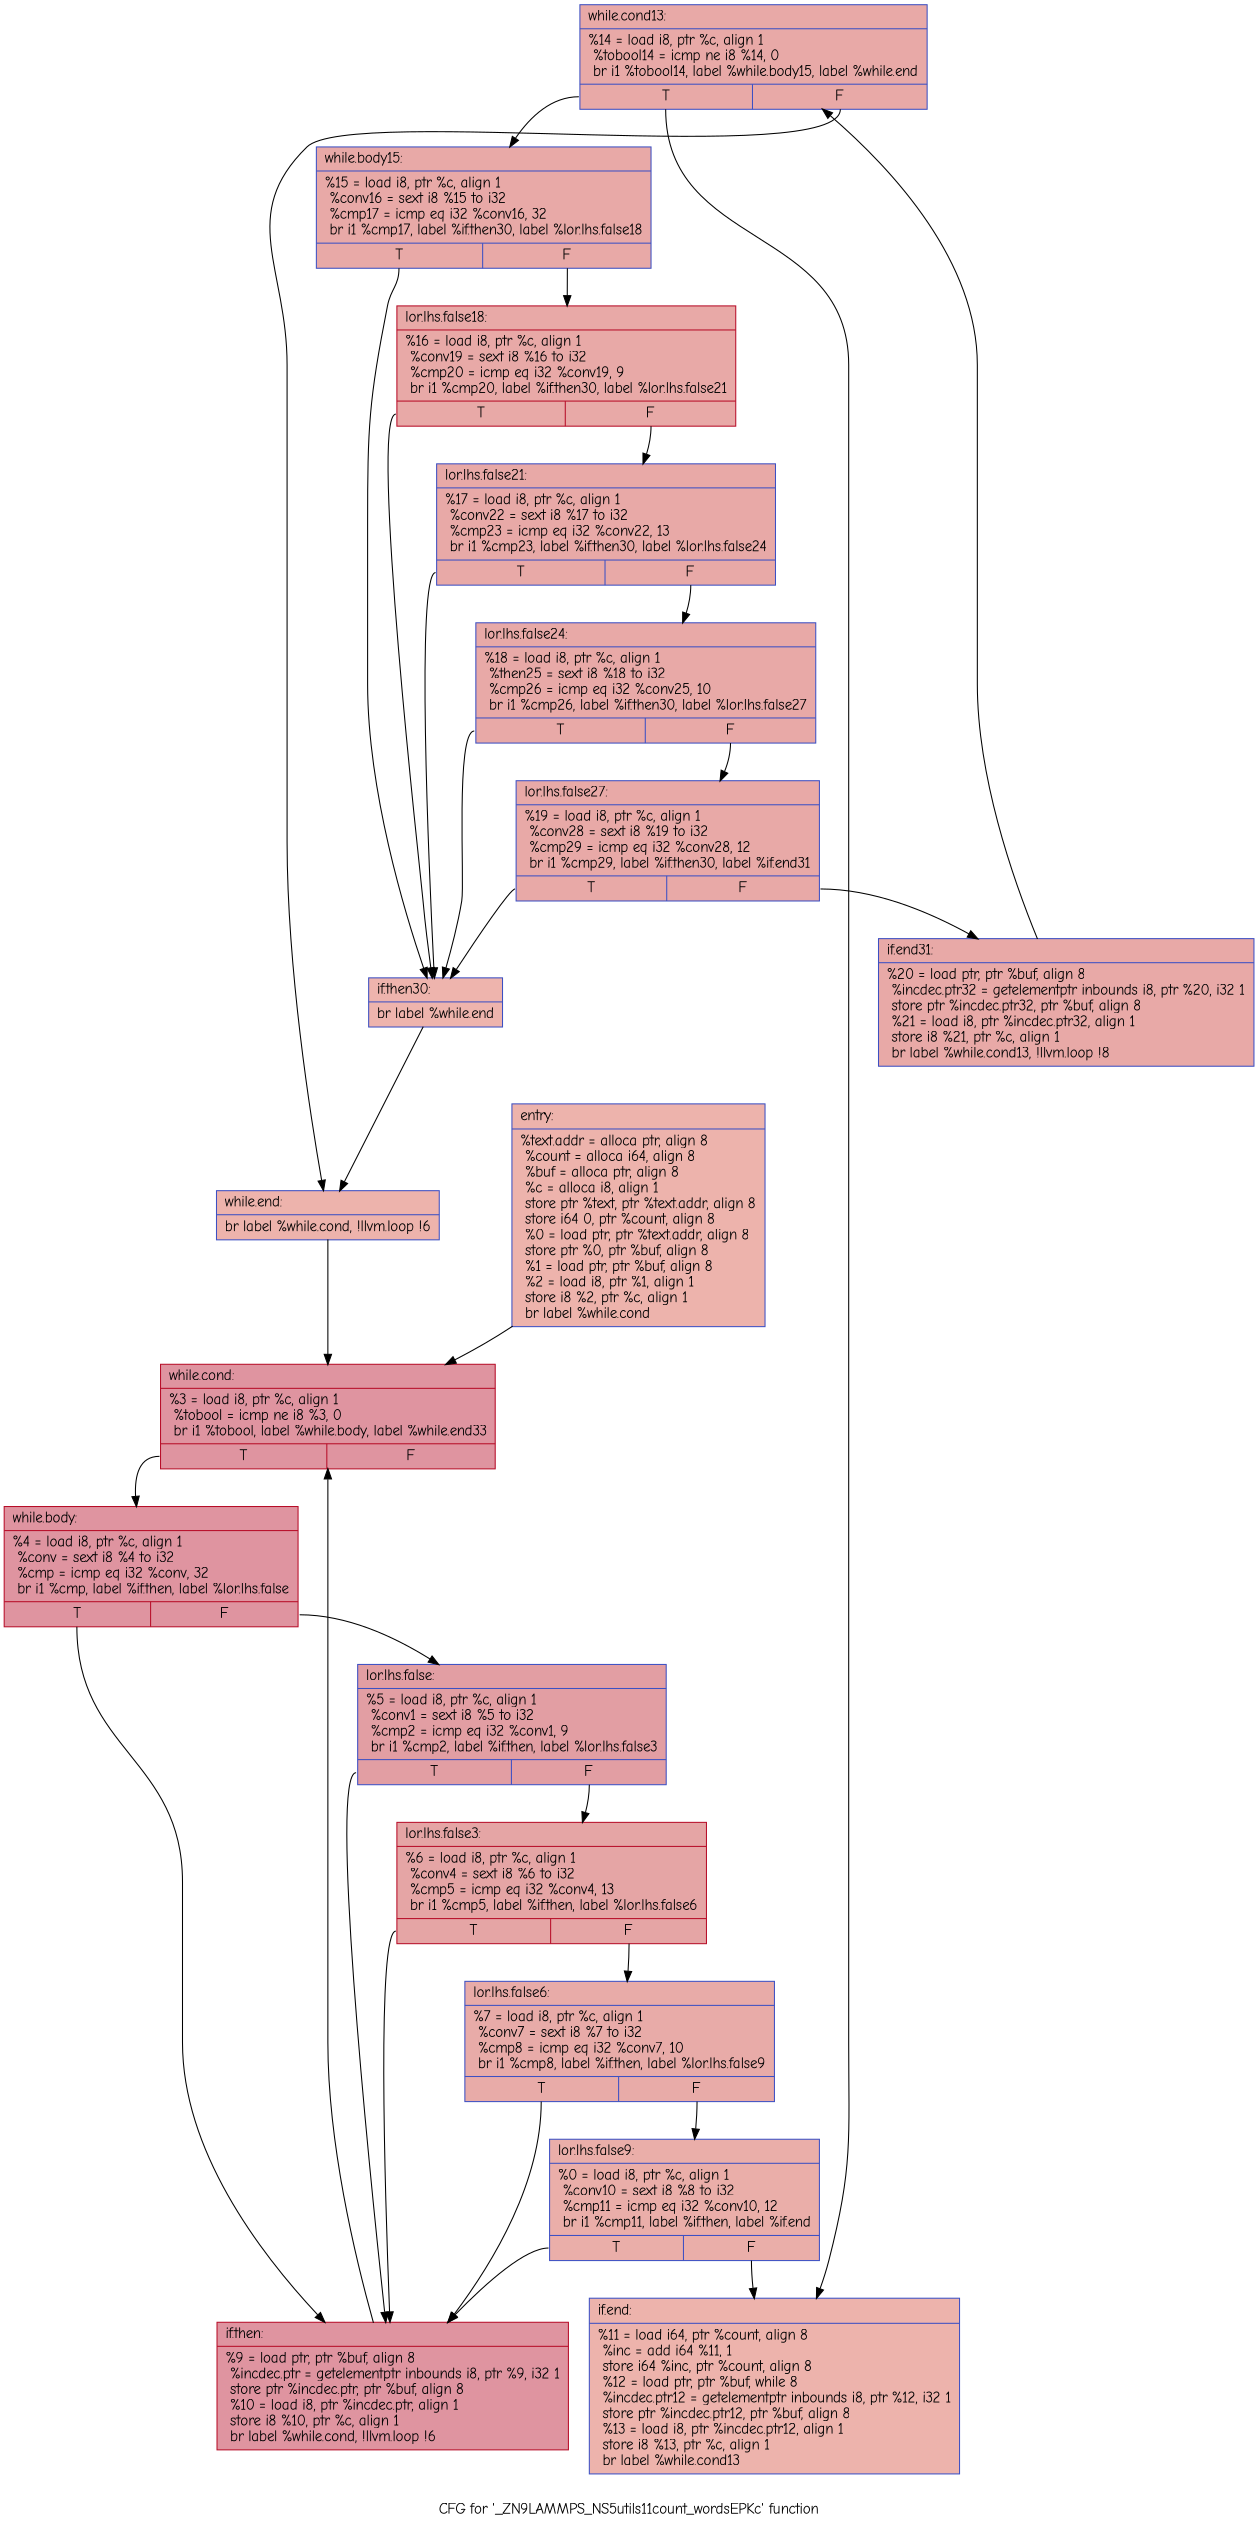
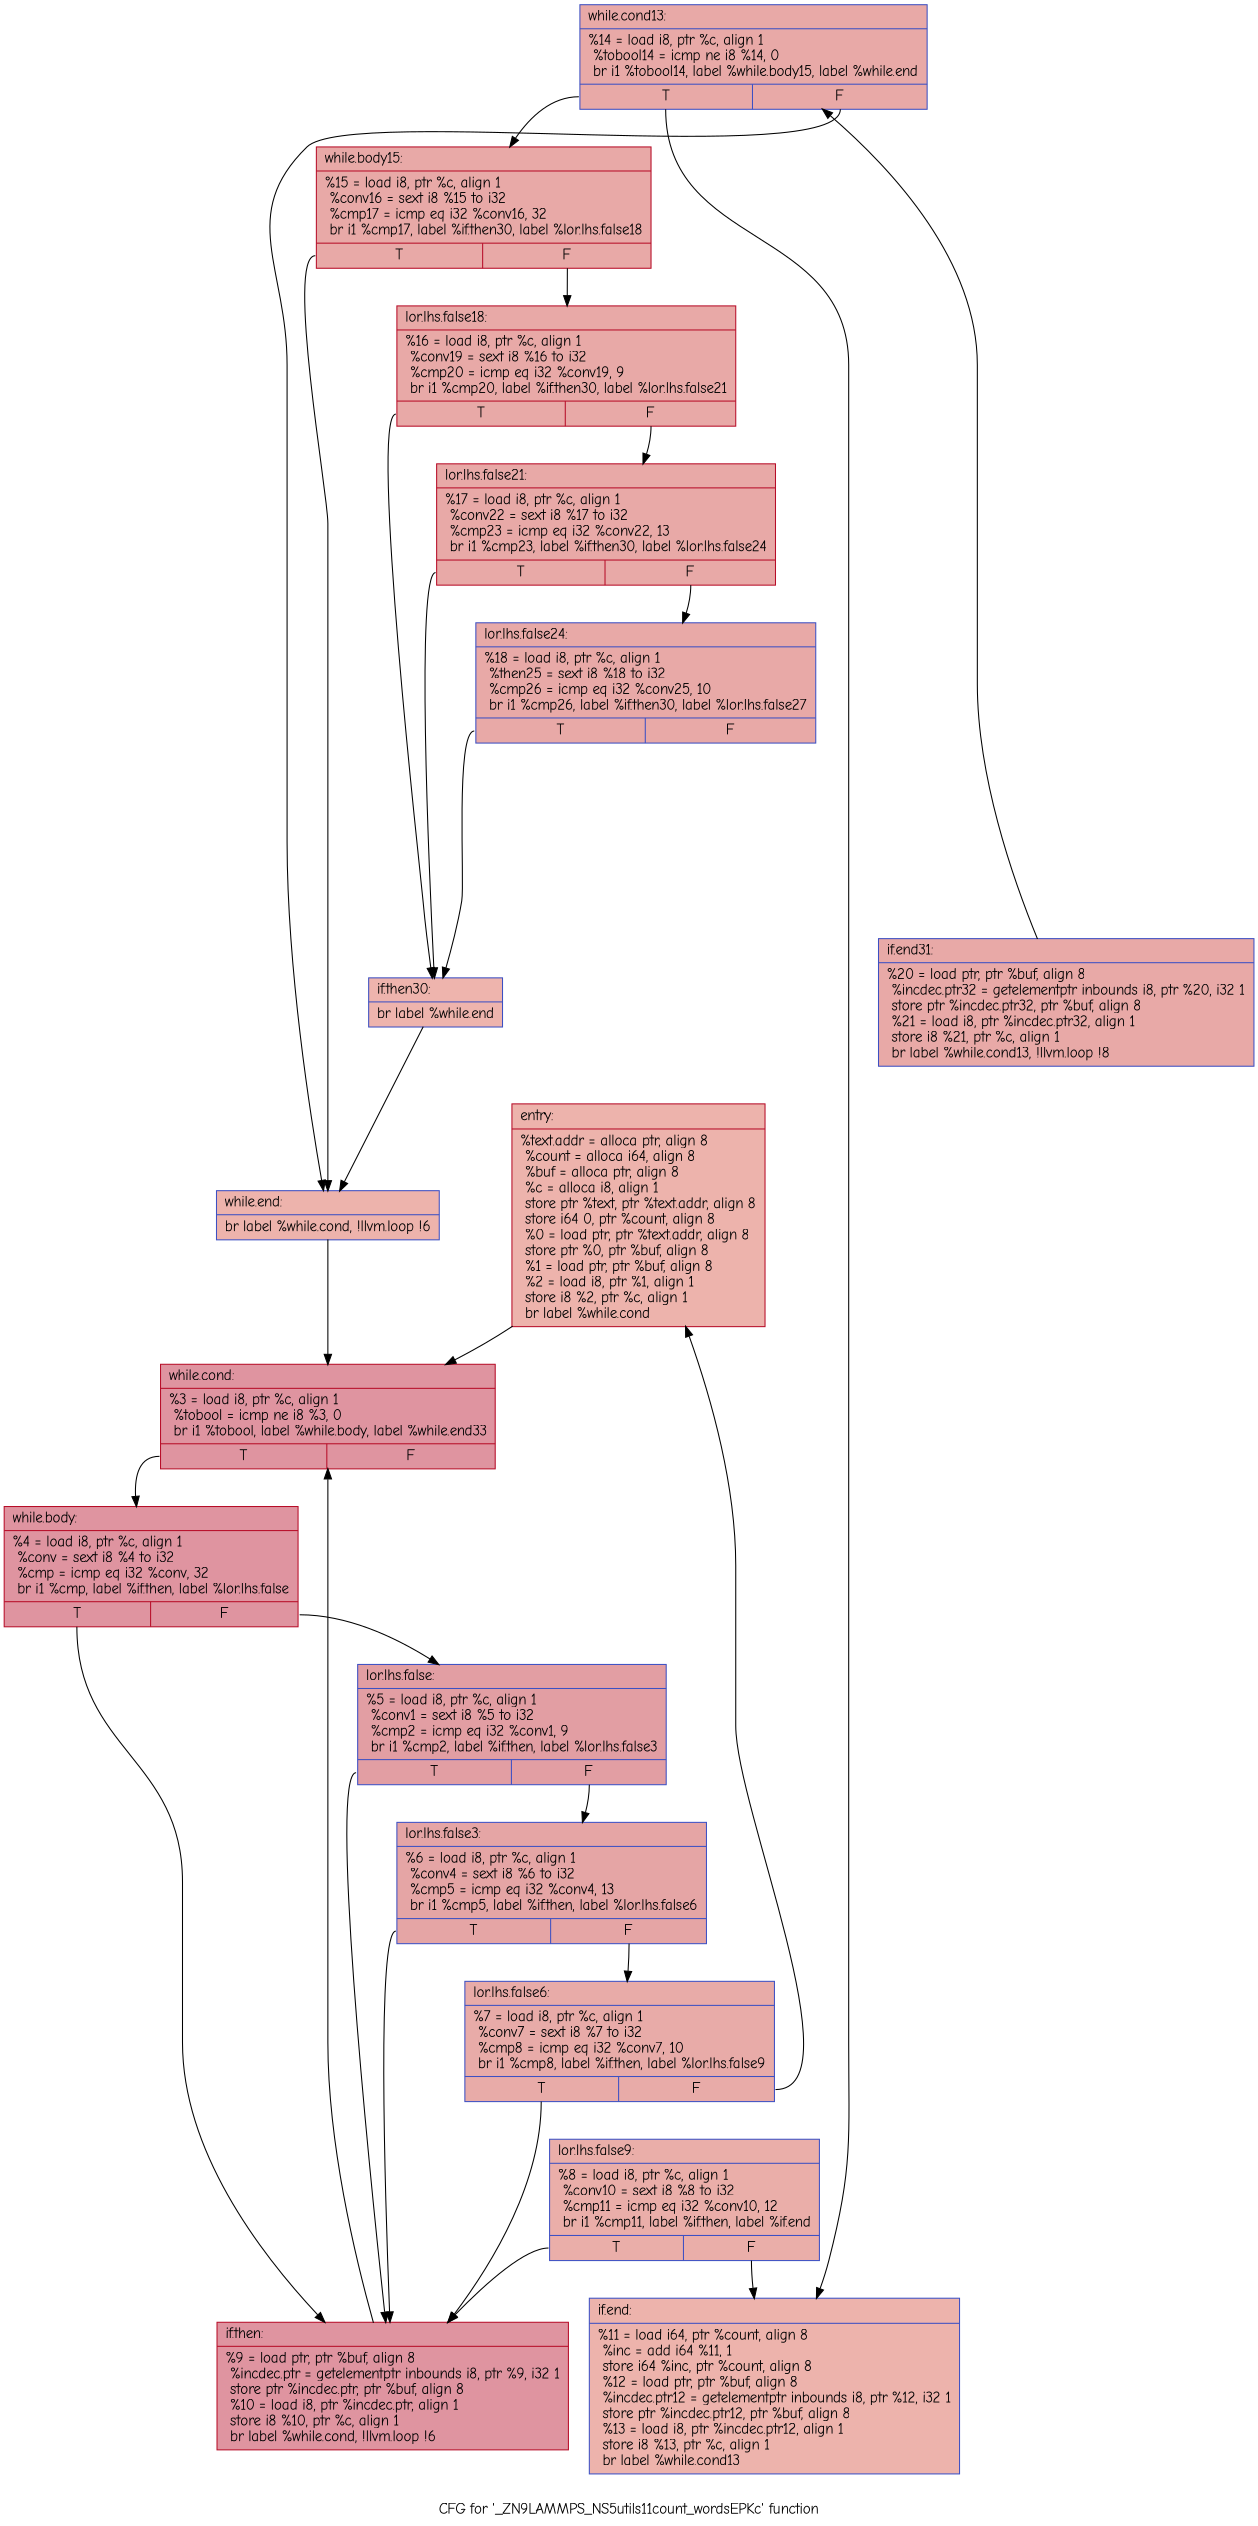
(484, 208) -> (484, 208)
(606, 524) -> (606, 524)
(368, 620) -> (328, 716)
(668, 841) -> none
(638, 1215) -> (638, 1215)
(552, 1883) -> (552, 1883)
(697, 2115) -> (736, 1721)
(644, 2175) -> (643, 2175)
(698, 2382) -> (698, 2382)
